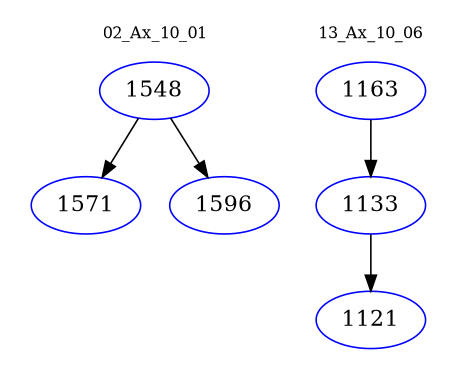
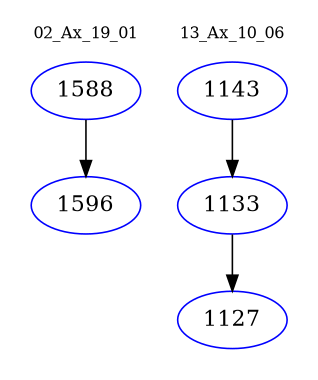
(155, 34) -> (86, 34)
(154, 91) -> (86, 91)
(371, 91) -> (232, 91)
(86, 205) -> none
(371, 320) -> (232, 320)
